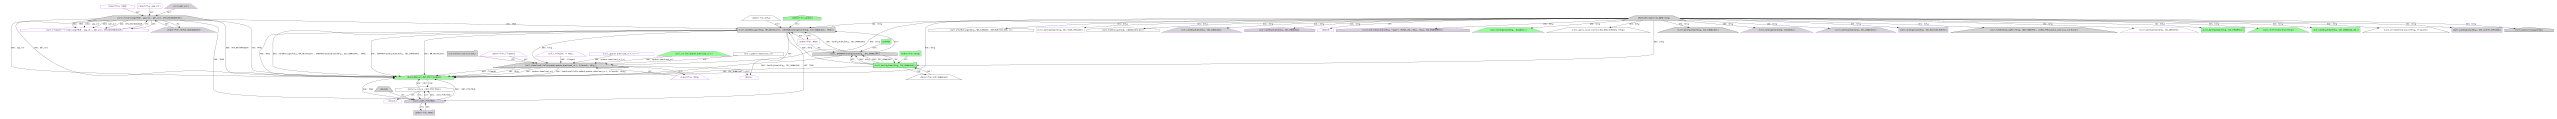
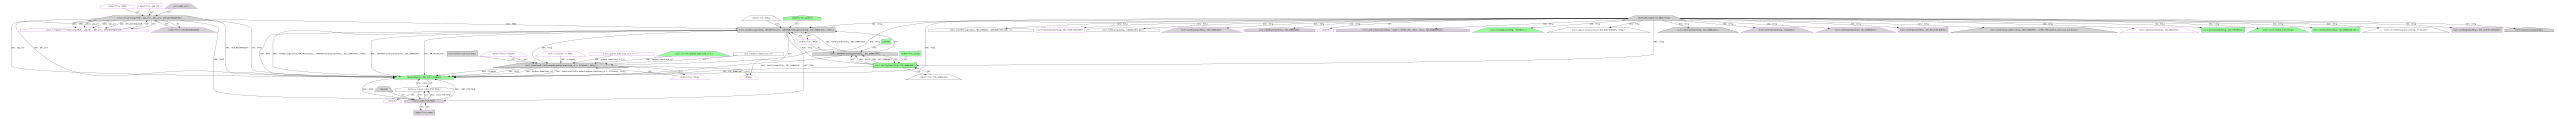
(184, 30) -> (184, 30)
